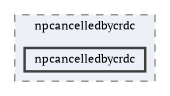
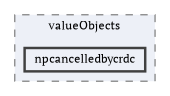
(85, 26) -> (85, 26)
